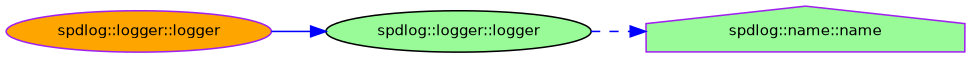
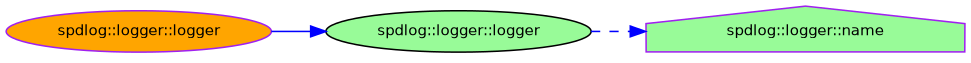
(805, 31) -> (805, 31)
